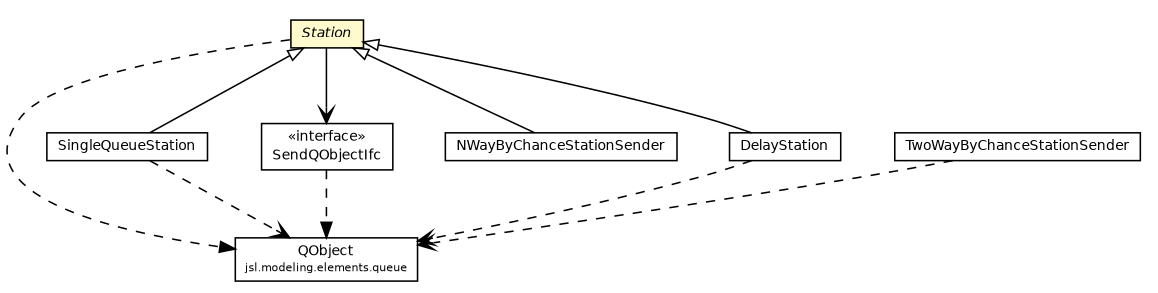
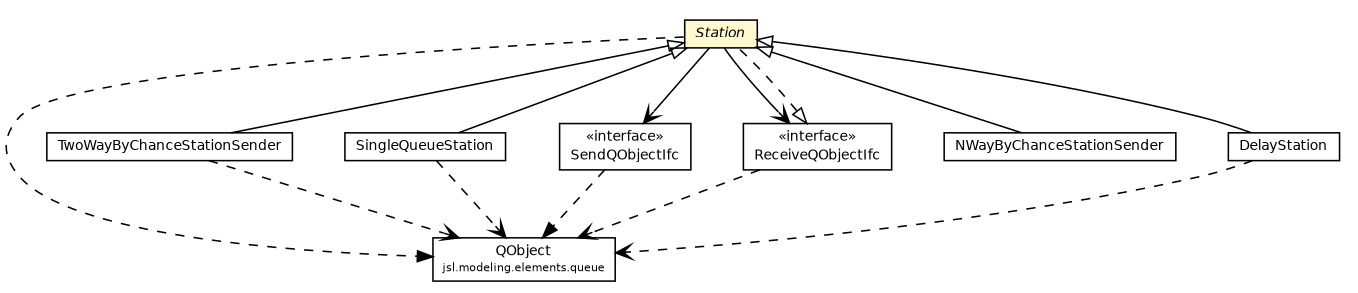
none -> (450, 89)
none -> (818, 147)
